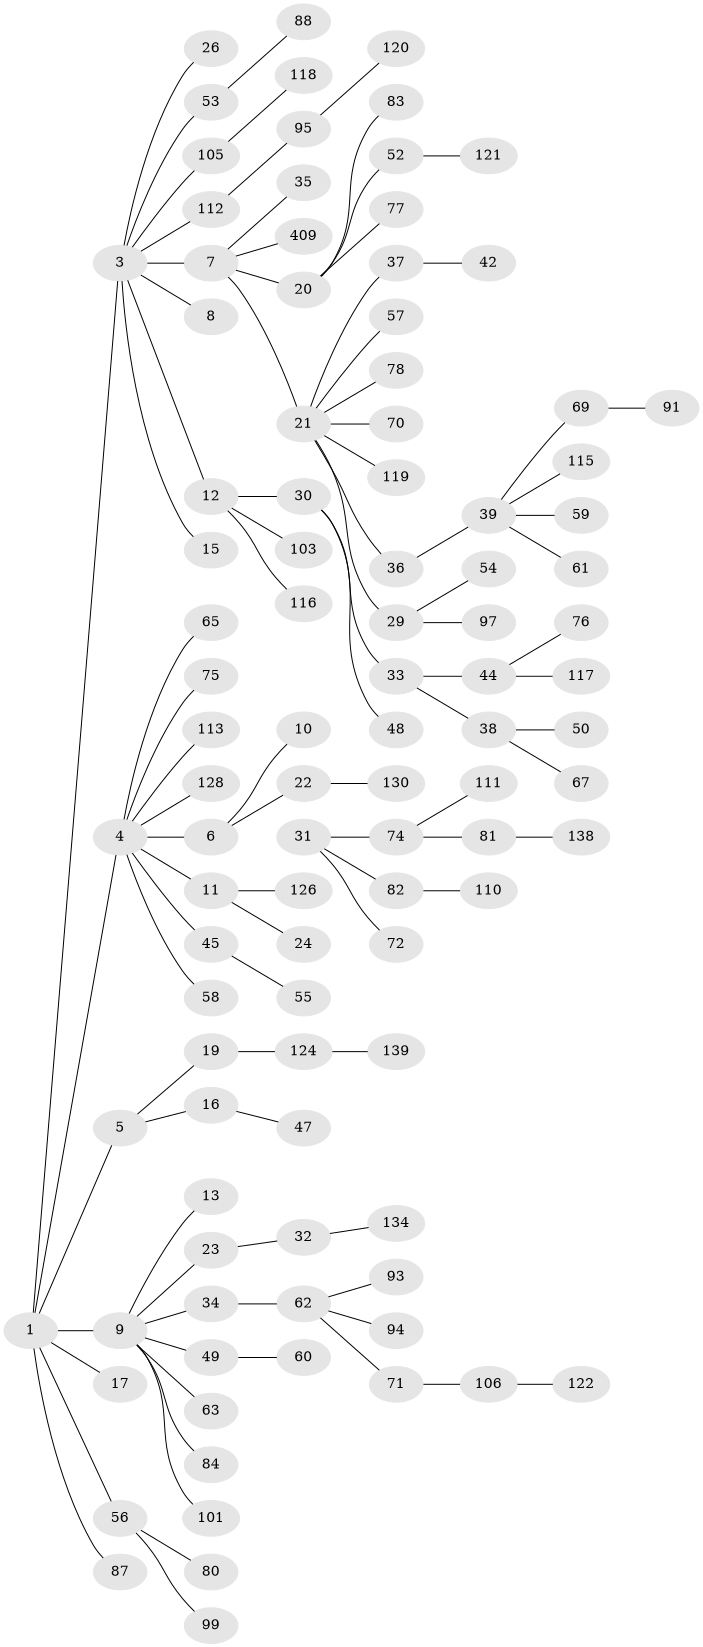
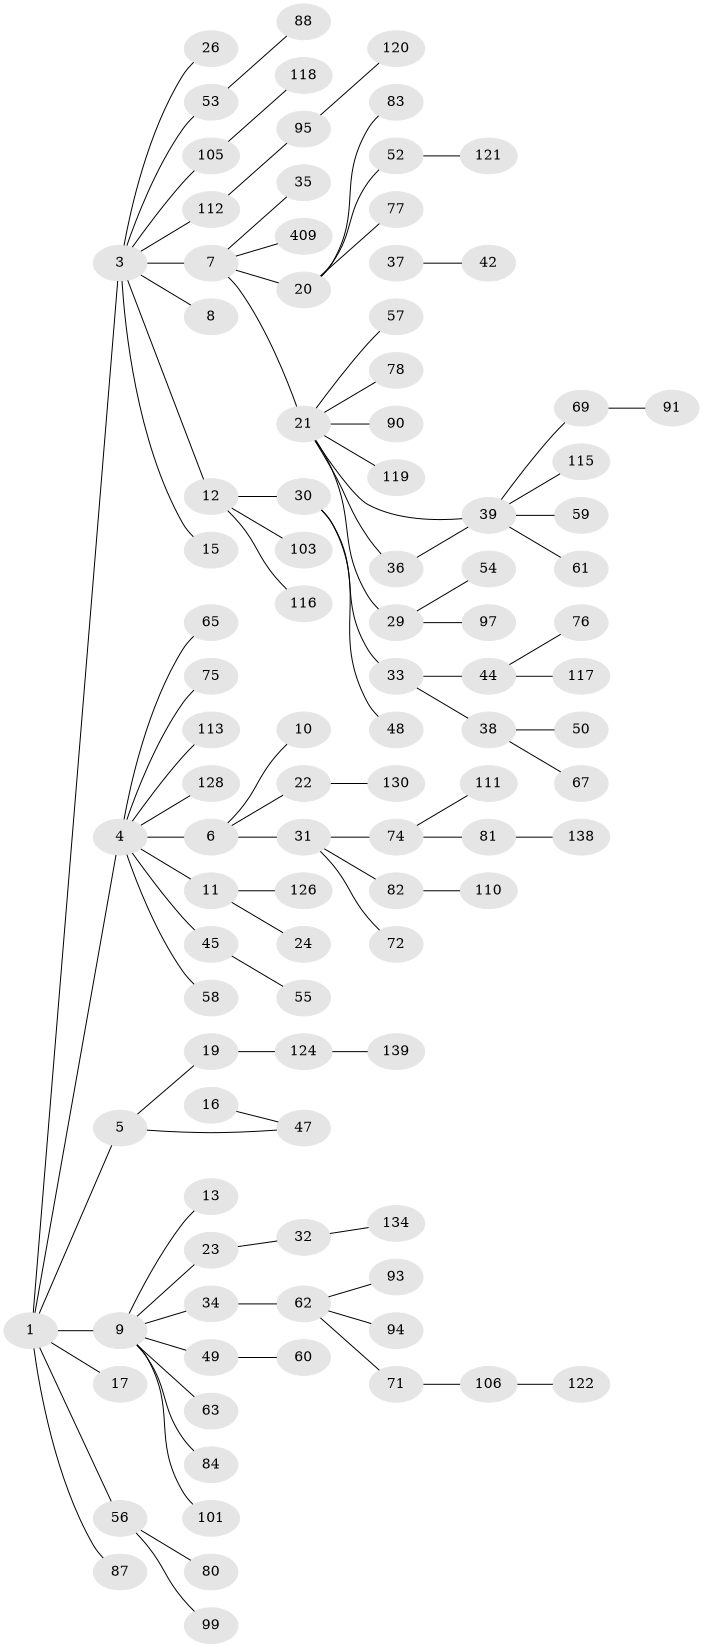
(339, 339) -> (374, 507)
(396, 424) -> (396, 424)
none -> (258, 837)
(166, 1117) -> (212, 1133)
